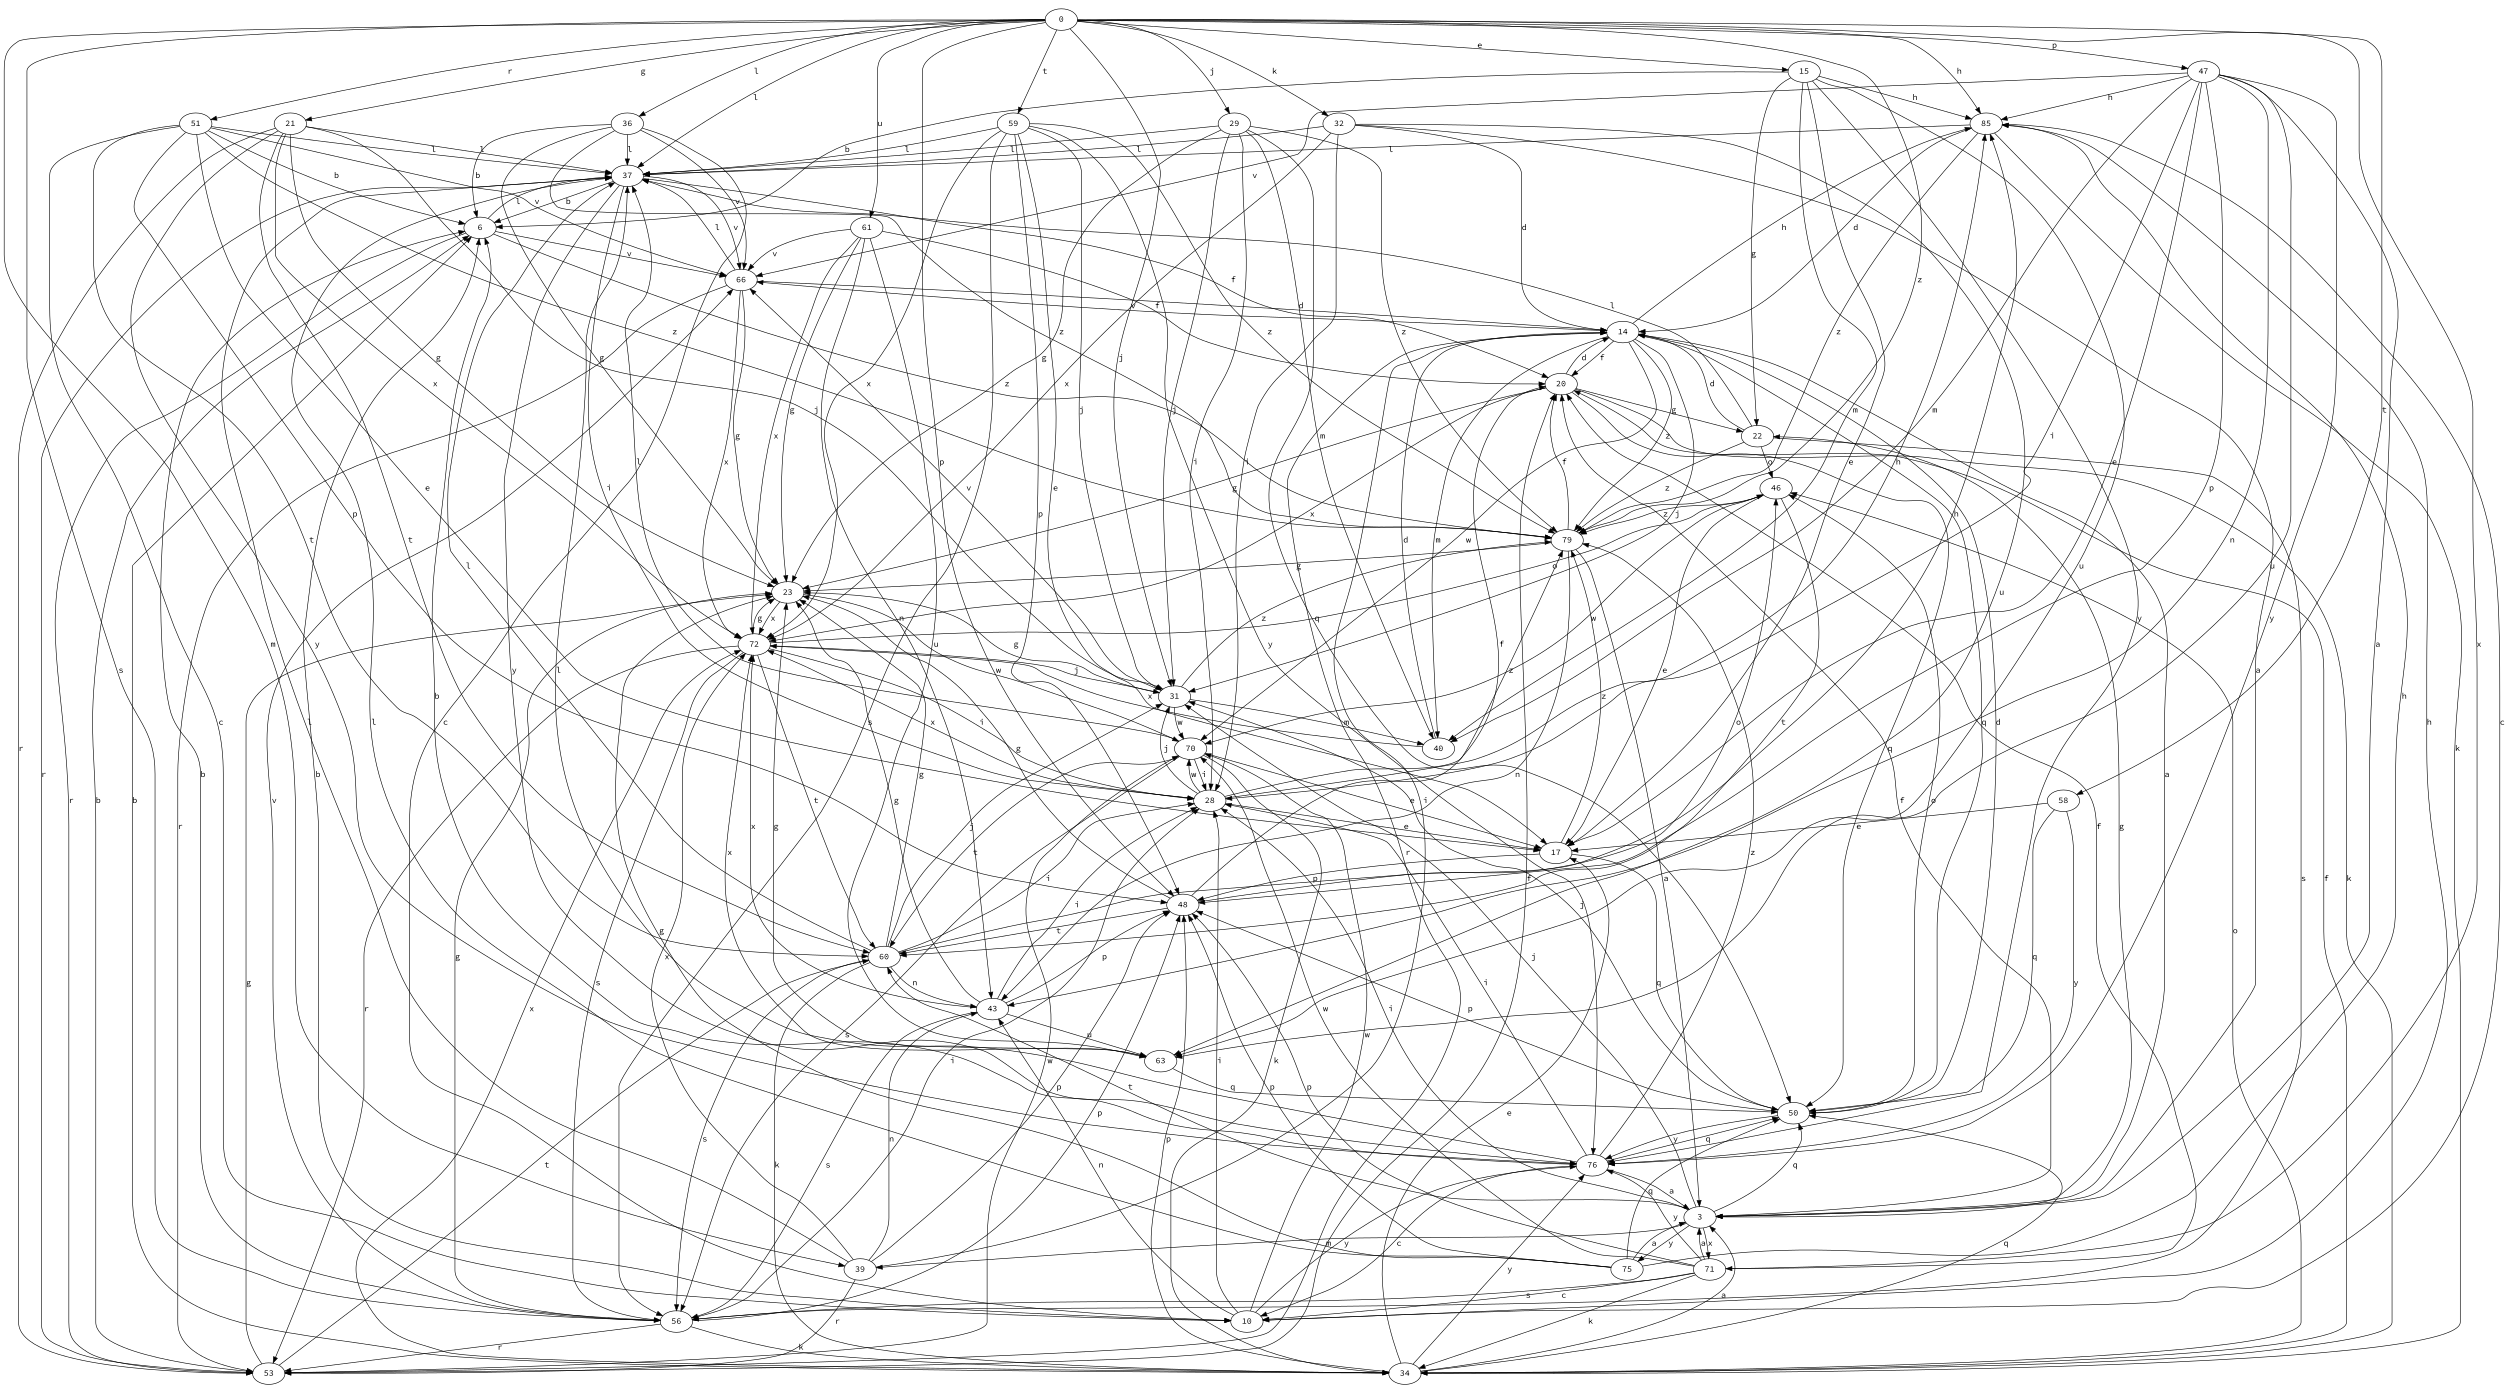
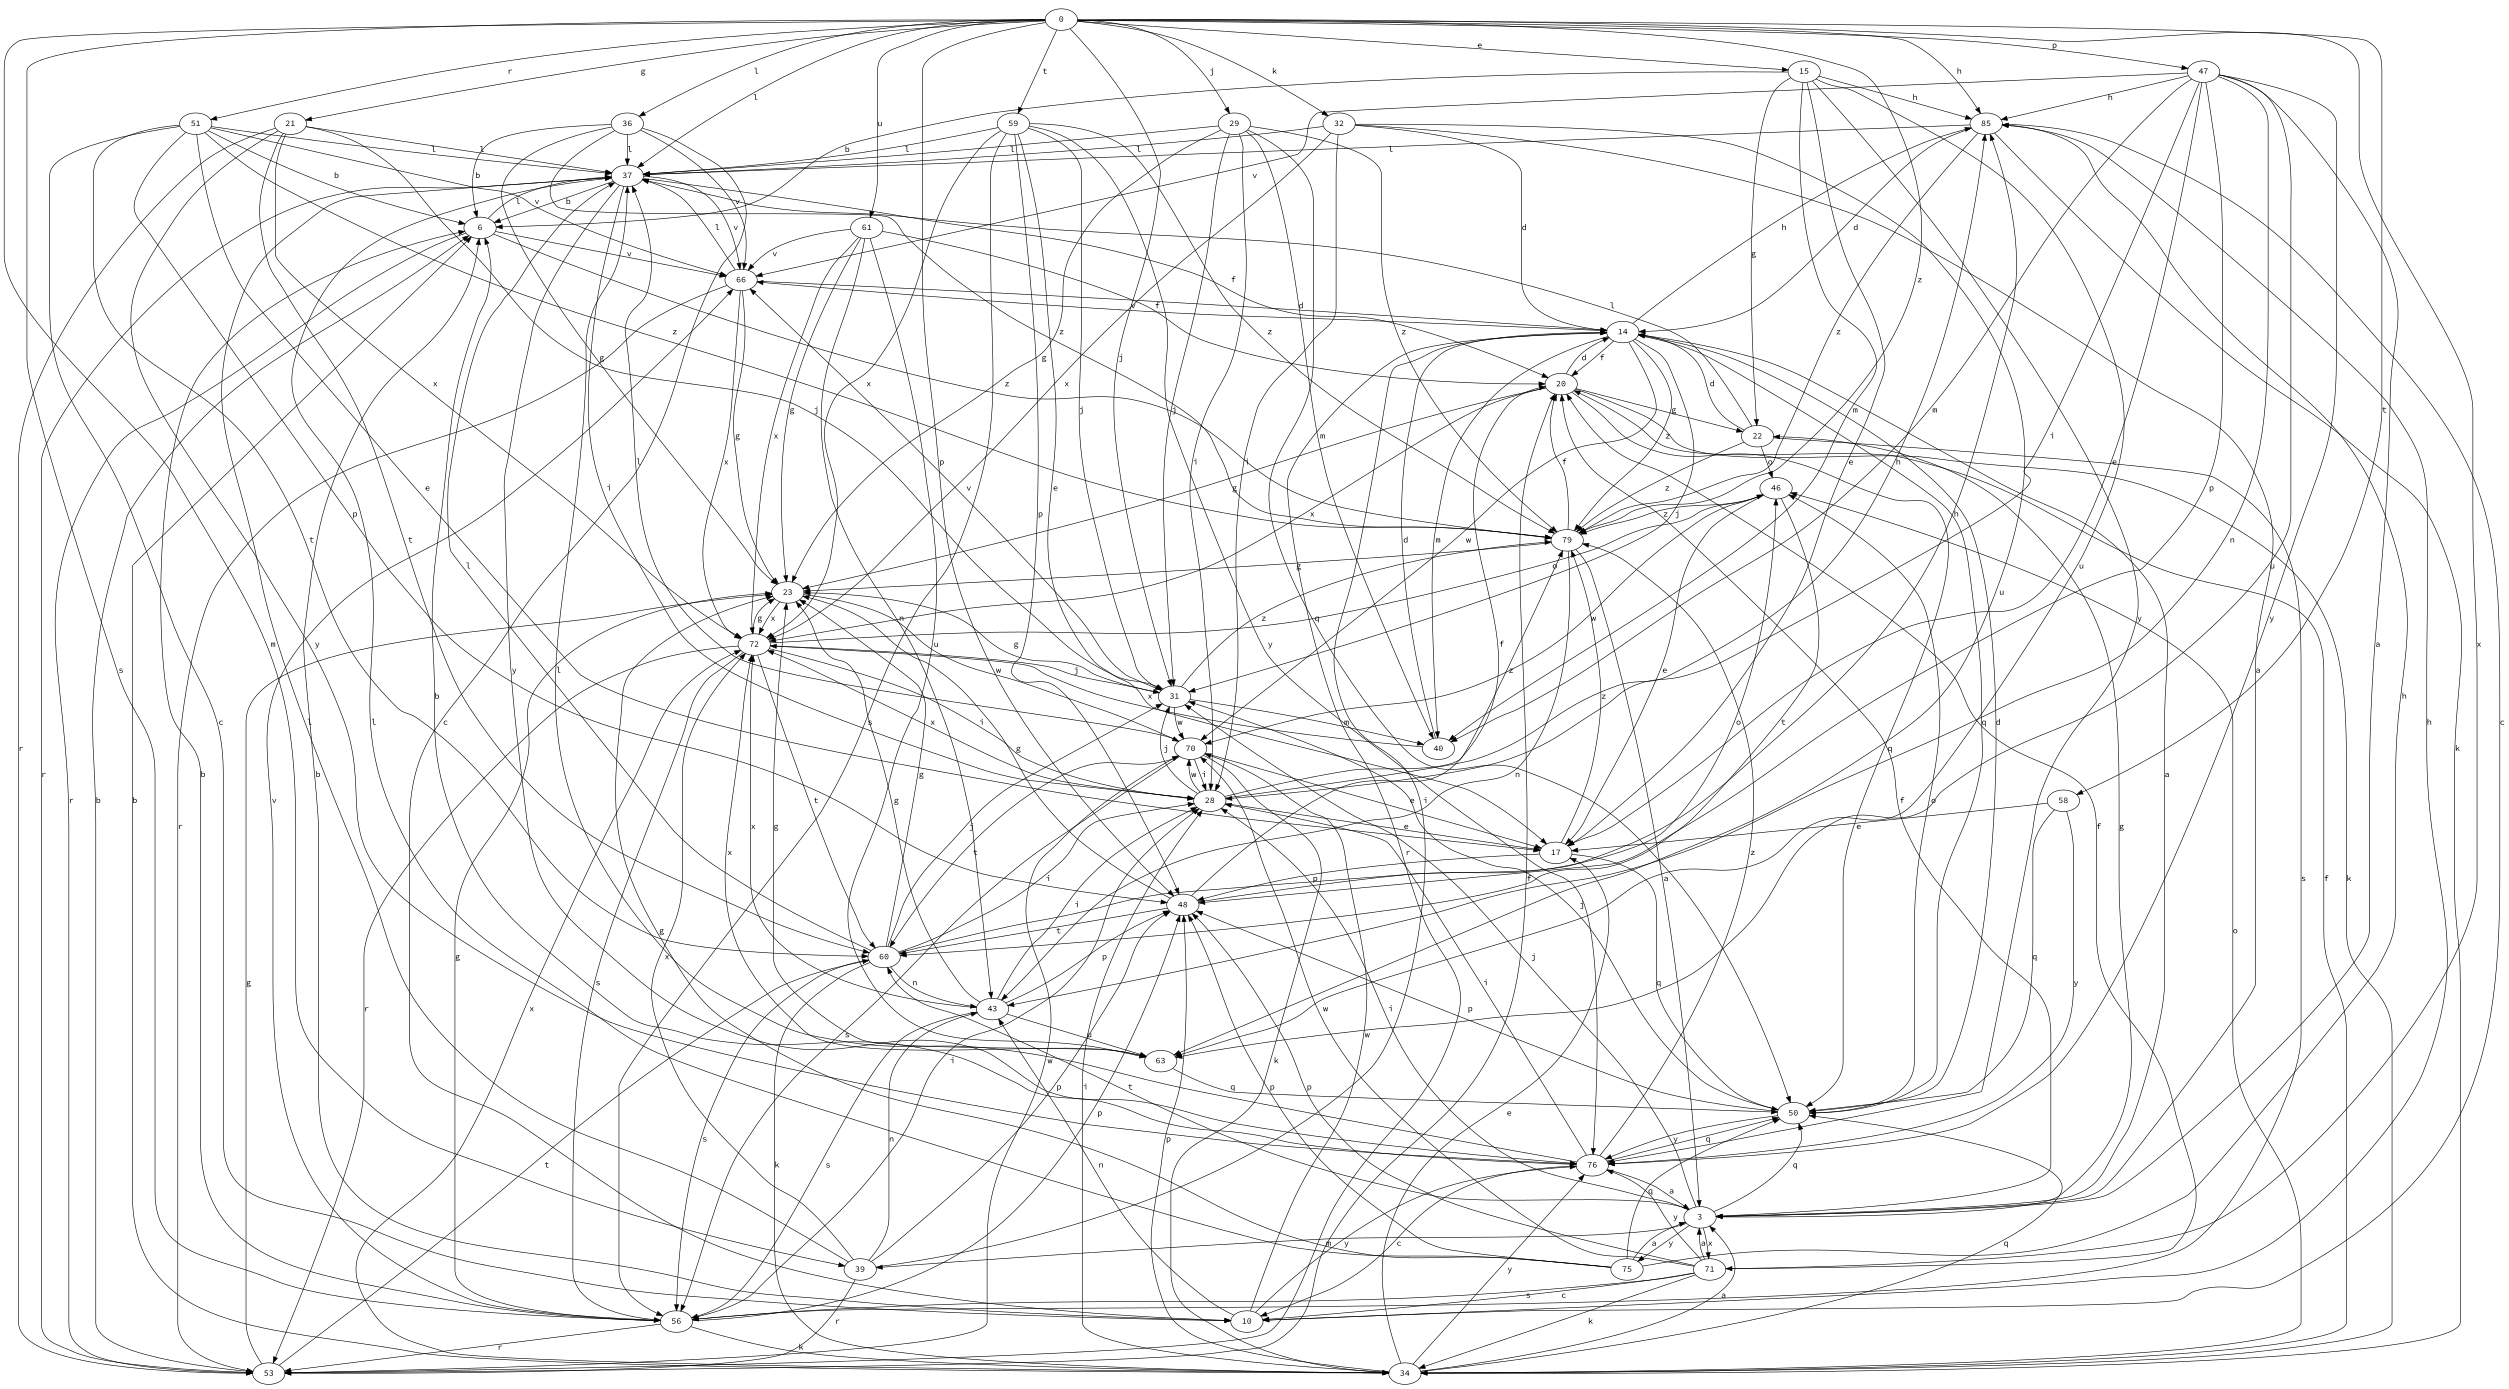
(481, 403) -> none
(1217, 1068) -> (1082, 1212)
